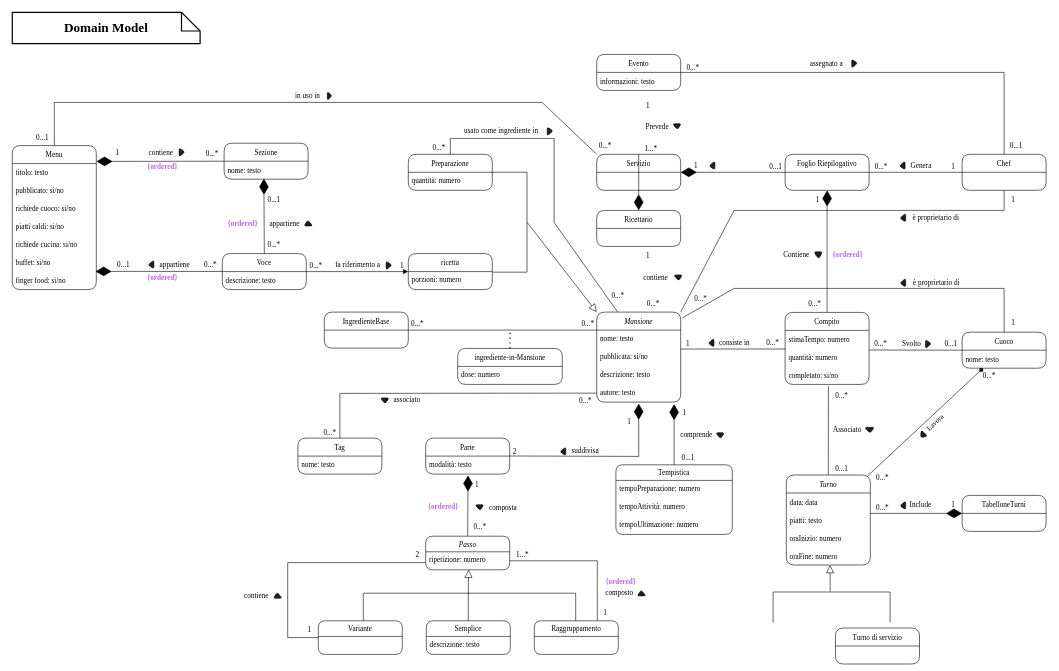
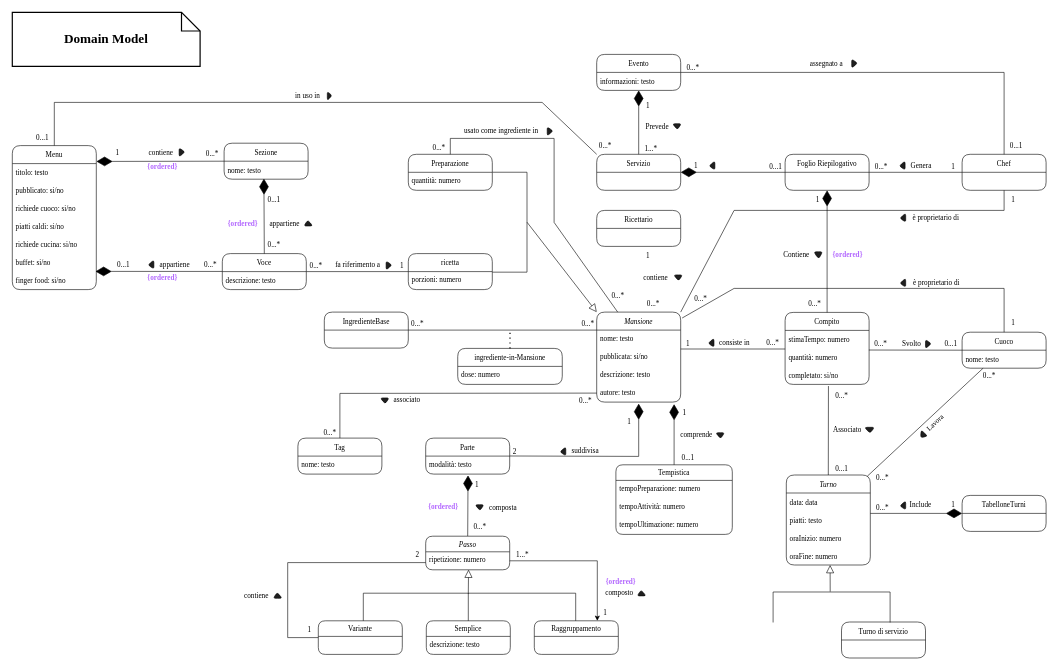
(106, 28) -> (106, 39)
(639, 193) -> (639, 107)
(402, 272) -> (403, 272)
(978, 373) -> (979, 372)
(597, 617) -> (597, 616)
(878, 646) -> (884, 640)
